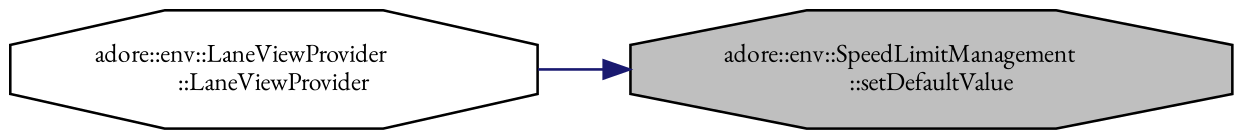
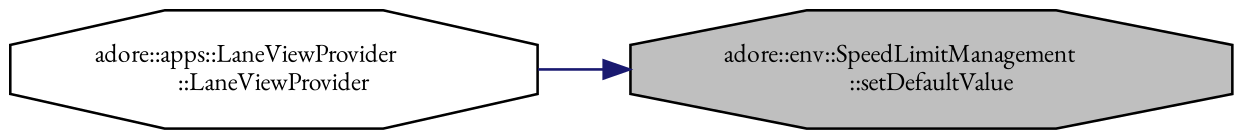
(274, 69) -> (274, 69)
